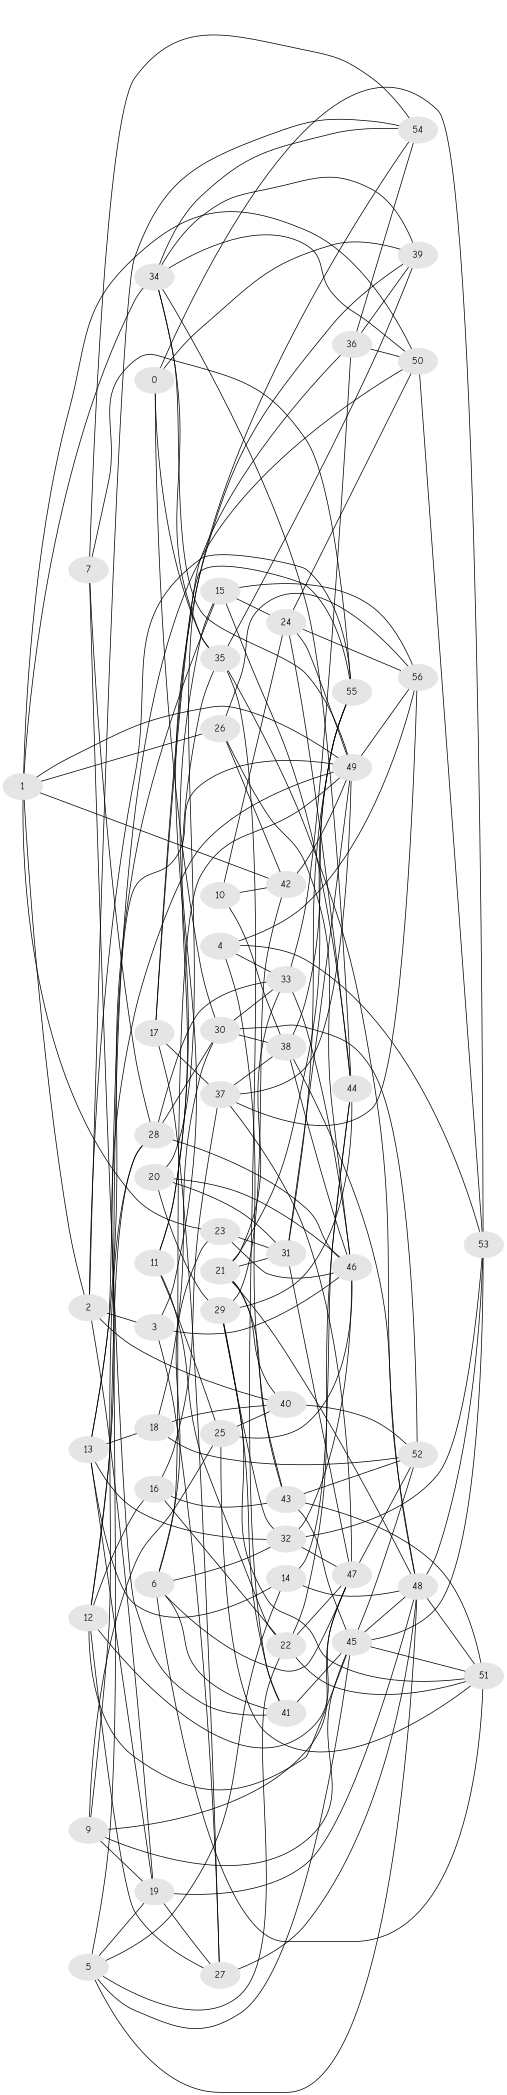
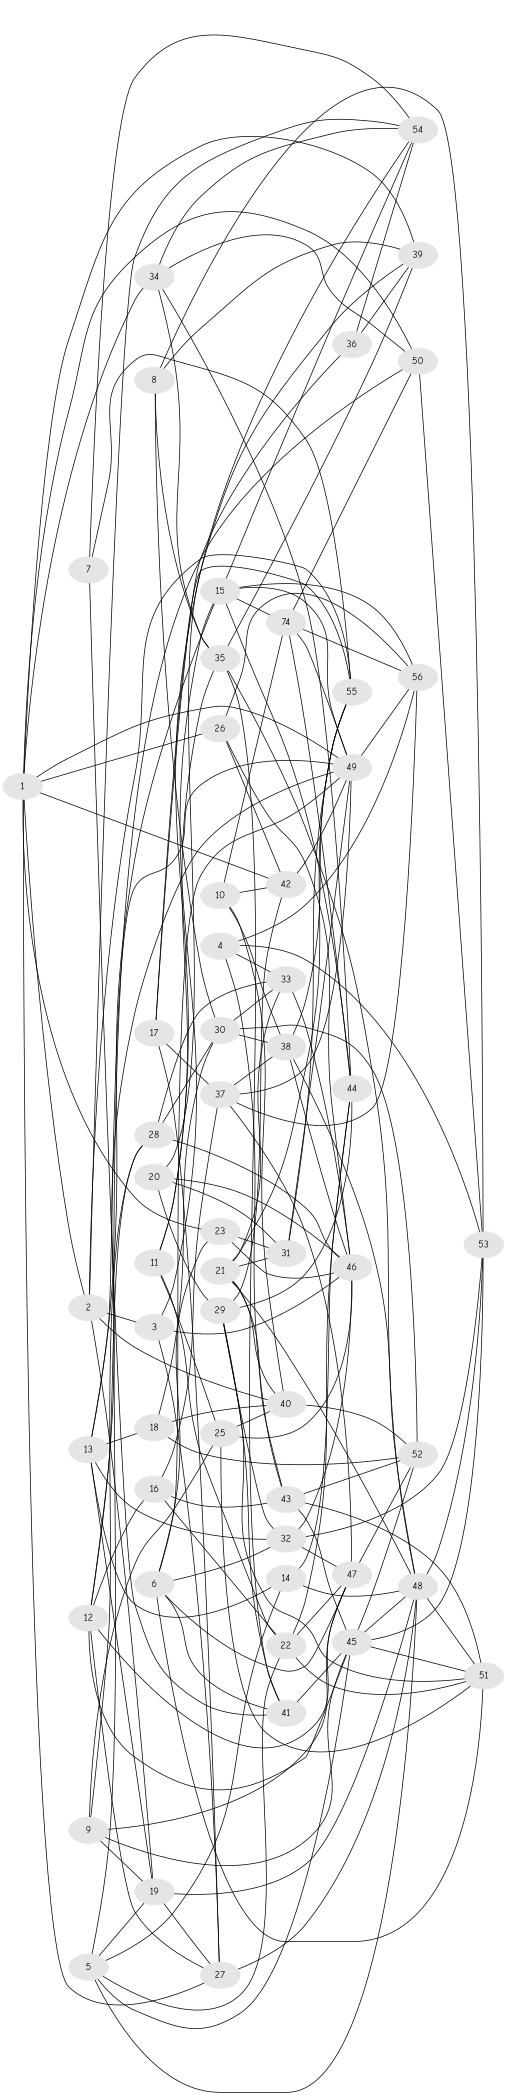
(287, 185) -> (79, 307)
(385, 353) -> none
none -> (317, 360)
(154, 380) -> (154, 380)
(185, 558) -> (327, 648)
(286, 623) -> (286, 623)
(330, 663) -> none
(110, 854) -> none
none -> (263, 1147)
(321, 1422) -> none
none -> (30, 1466)
